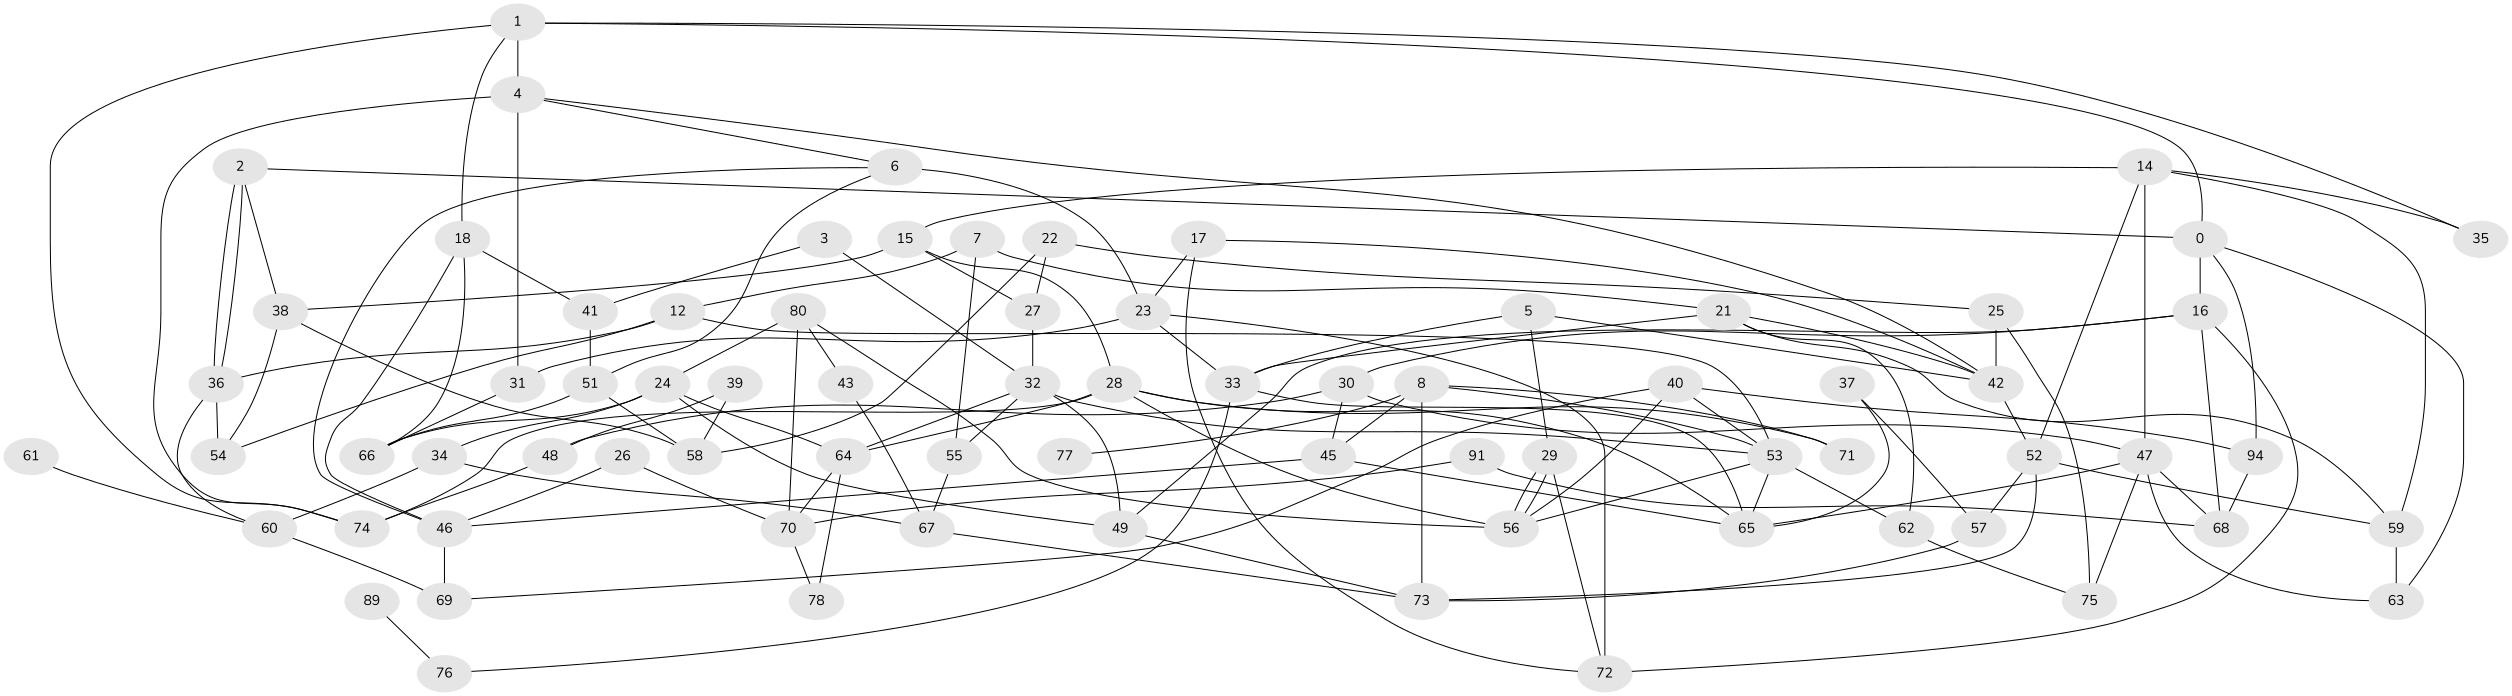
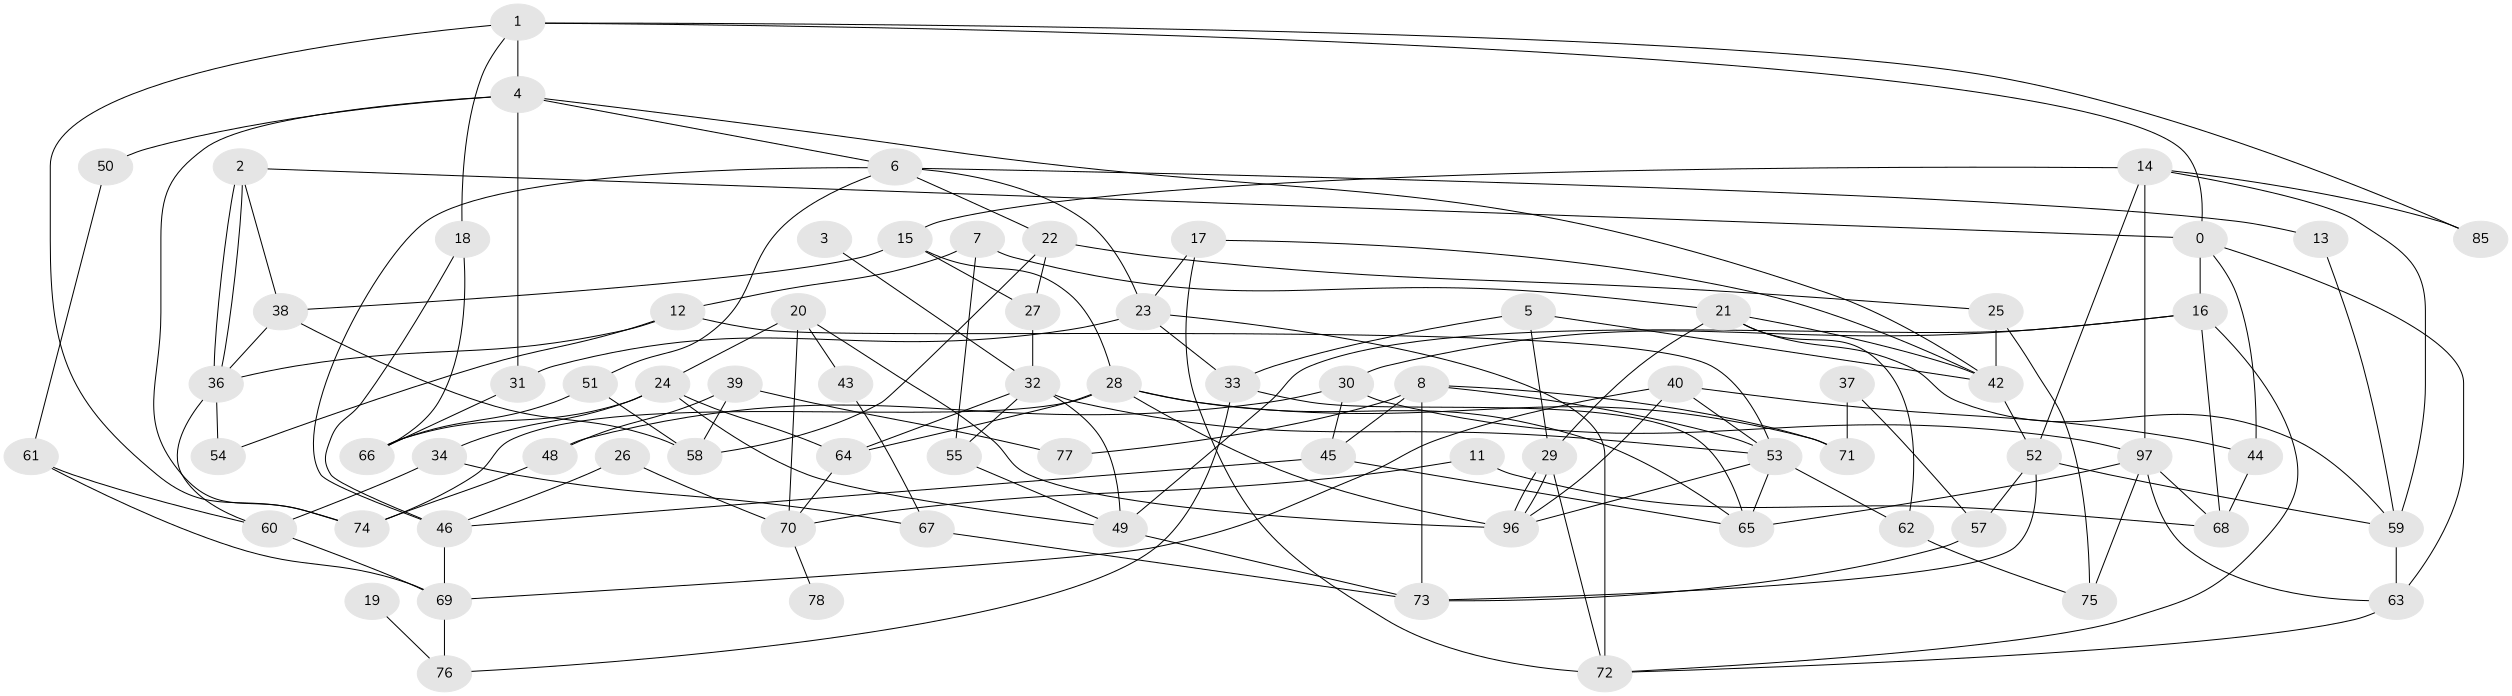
none -> (106, 167)
none -> (973, 203)
none -> (2321, 239)
(2481, 239) -> (2481, 239)
(590, 312) -> none
(798, 312) -> (798, 312)
(1475, 341) -> (1628, 376)
(259, 387) -> (248, 348)
none -> (900, 420)
(1477, 457) -> (1477, 457)
(2145, 457) -> (2145, 457)
(2255, 457) -> (2255, 457)
(1870, 490) -> (1847, 420)
(940, 495) -> (1031, 490)
(830, 529) -> none
(1511, 529) -> (1511, 529)
none -> (232, 547)
(372, 601) -> (372, 601)
none -> (444, 638)
none -> (2005, 656)
